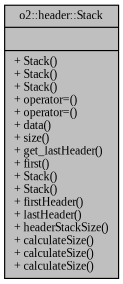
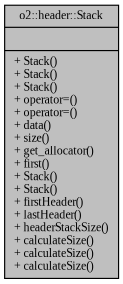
(58, 151) -> (54, 151)
